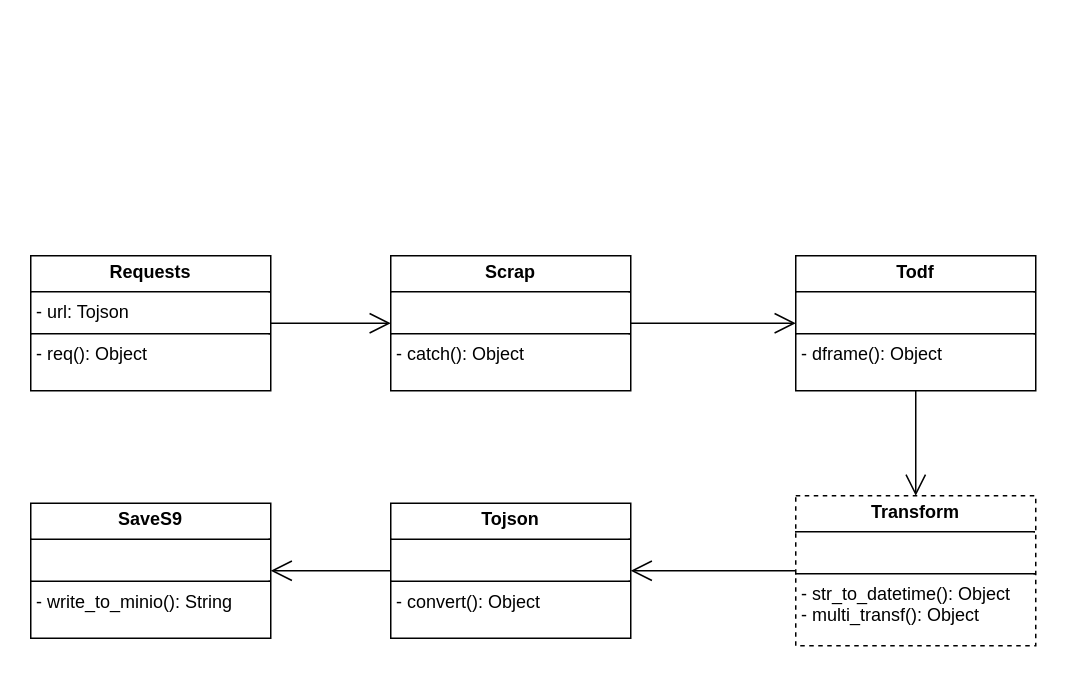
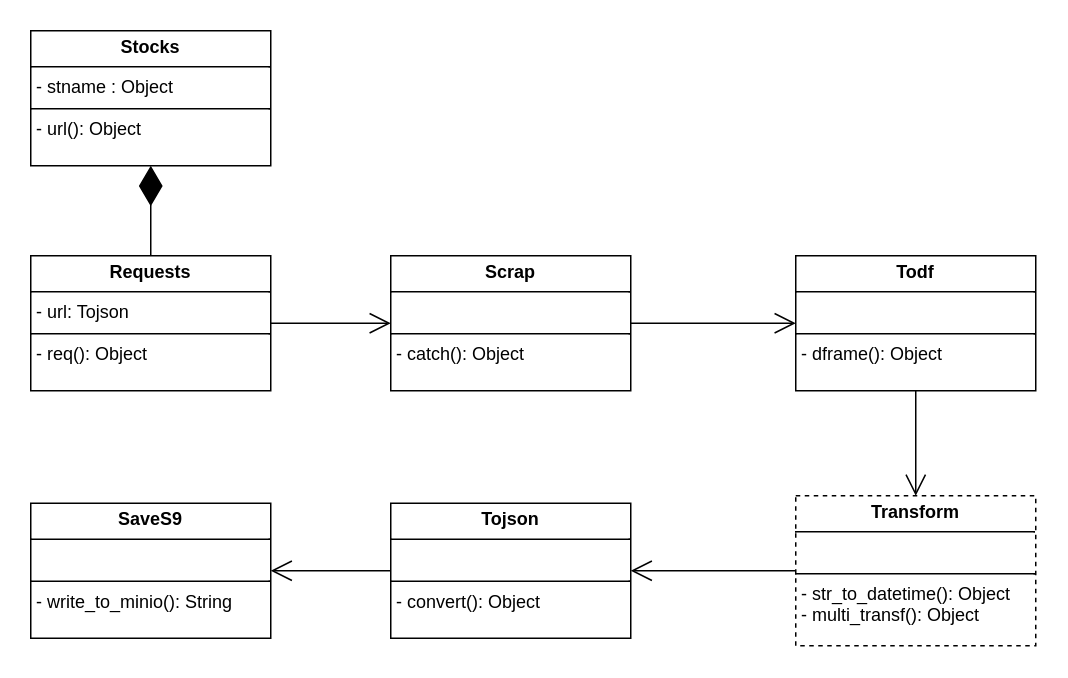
none -> (151, 98)
none -> (151, 231)
